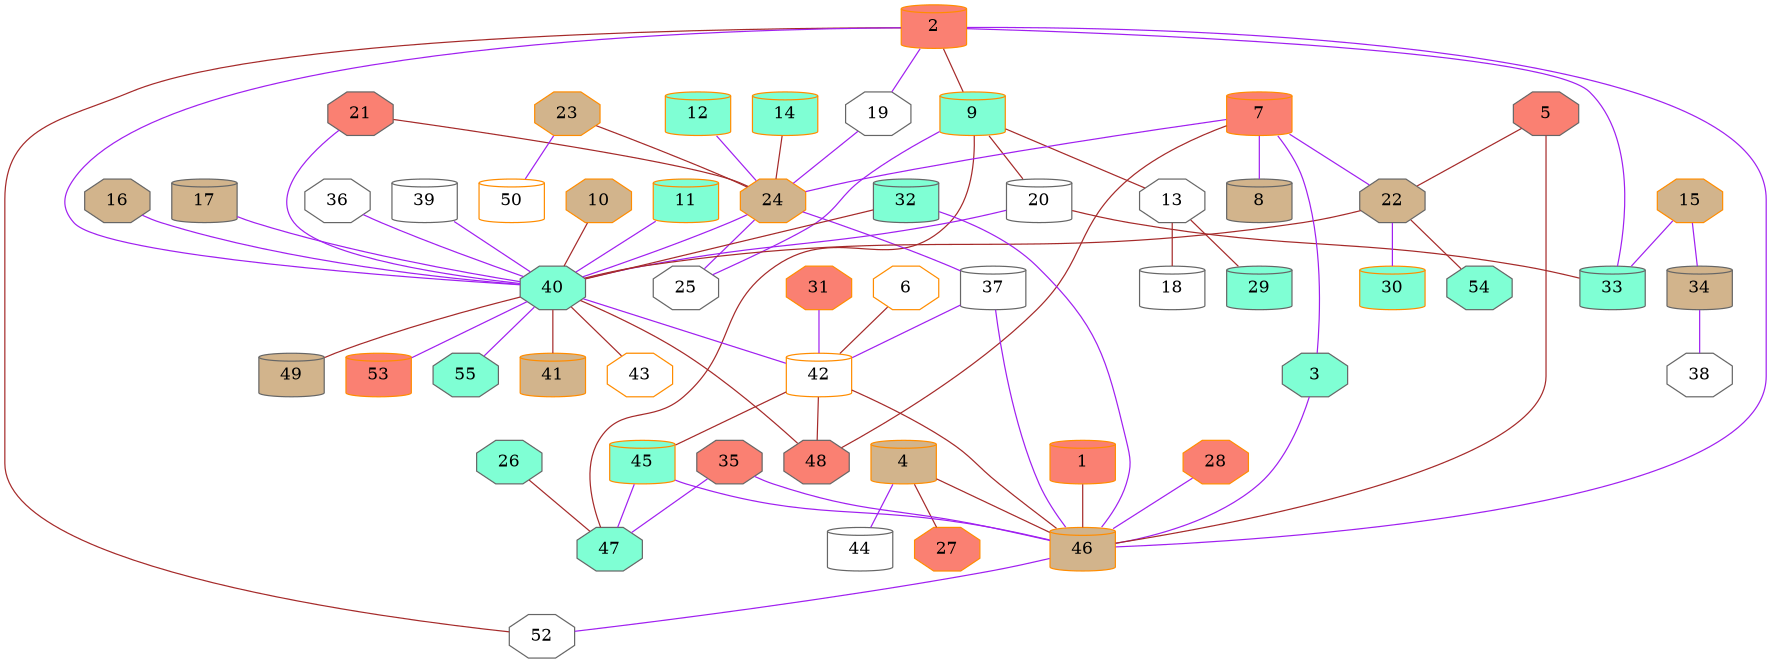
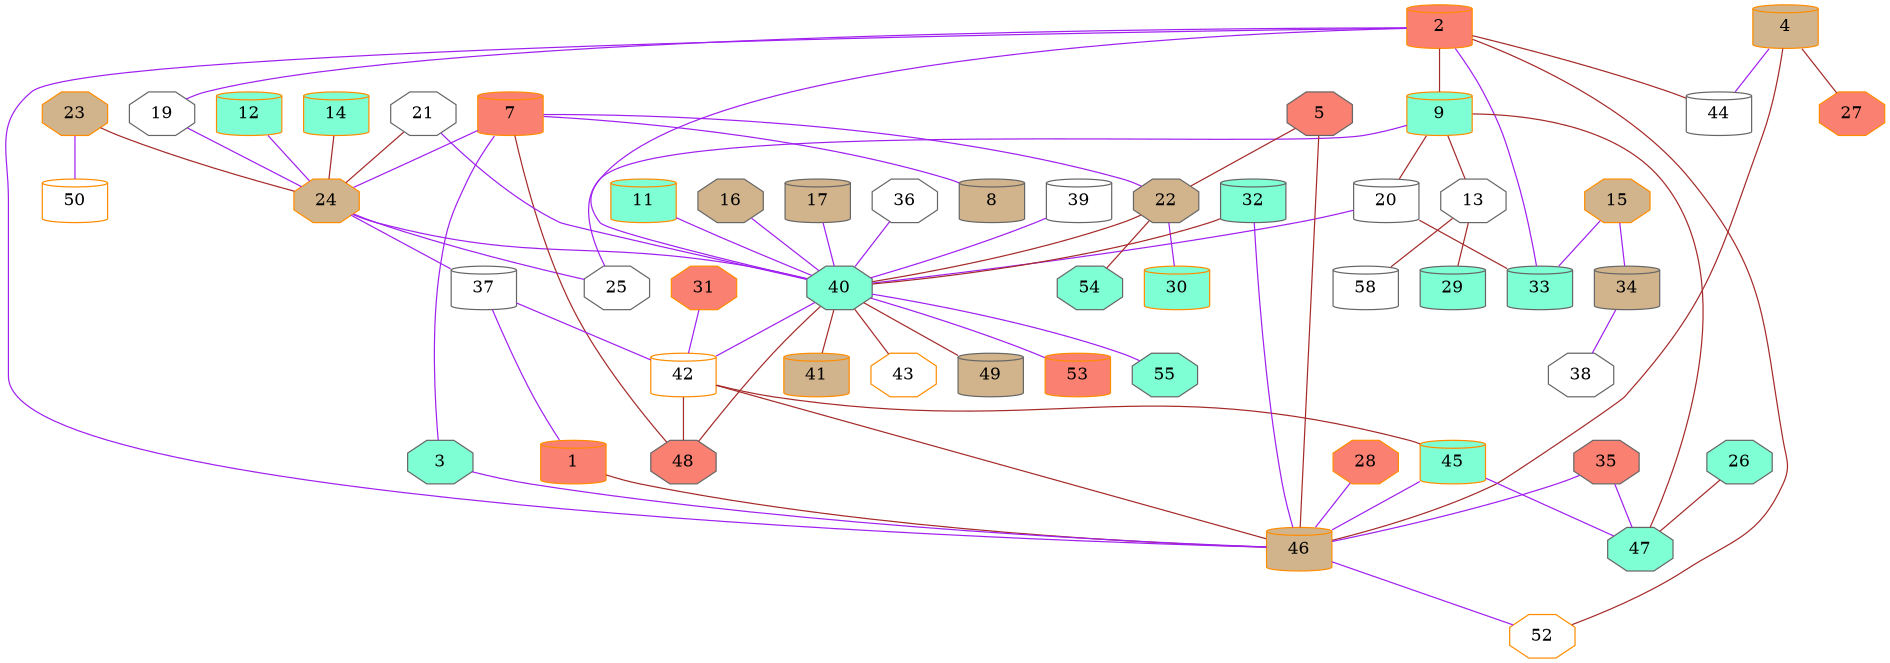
none -> (1580, 64)
(360, 114) -> (423, 114)
(599, 201) -> none
(906, 288) -> none
(1172, 288) -> (1366, 288)
(1018, 423) -> (523, 376)
(542, 636) -> (1542, 636)
